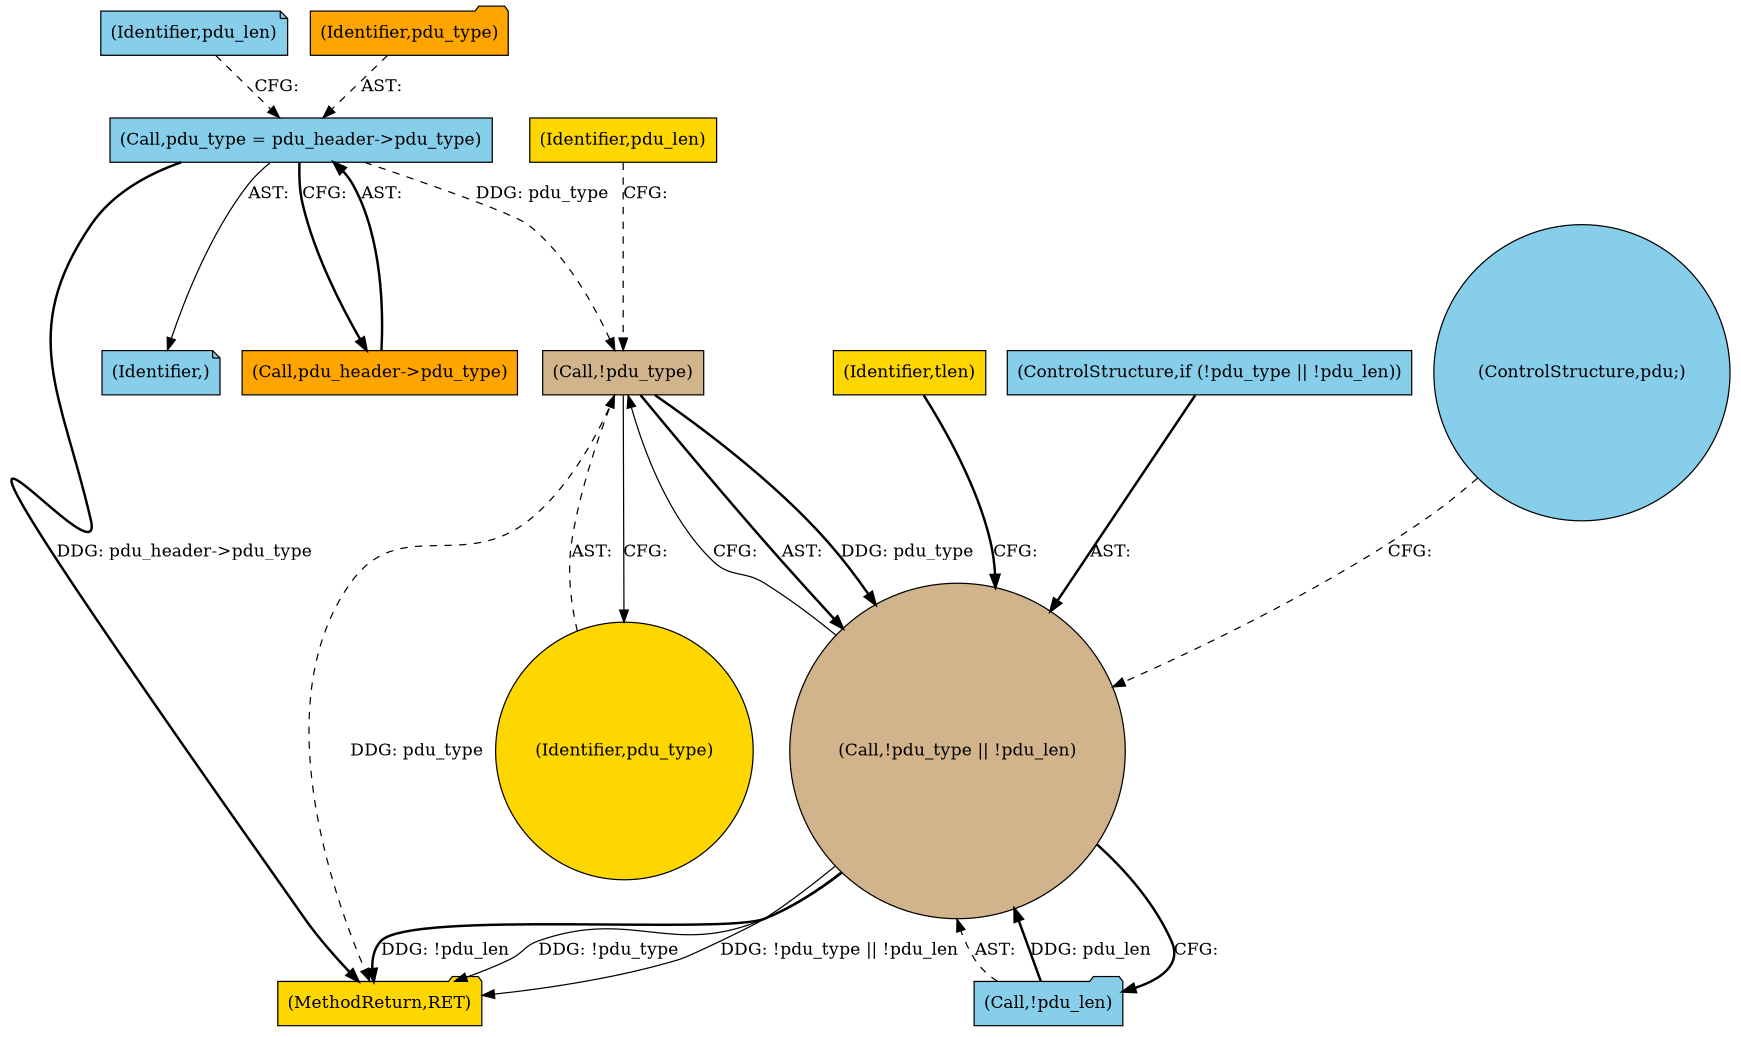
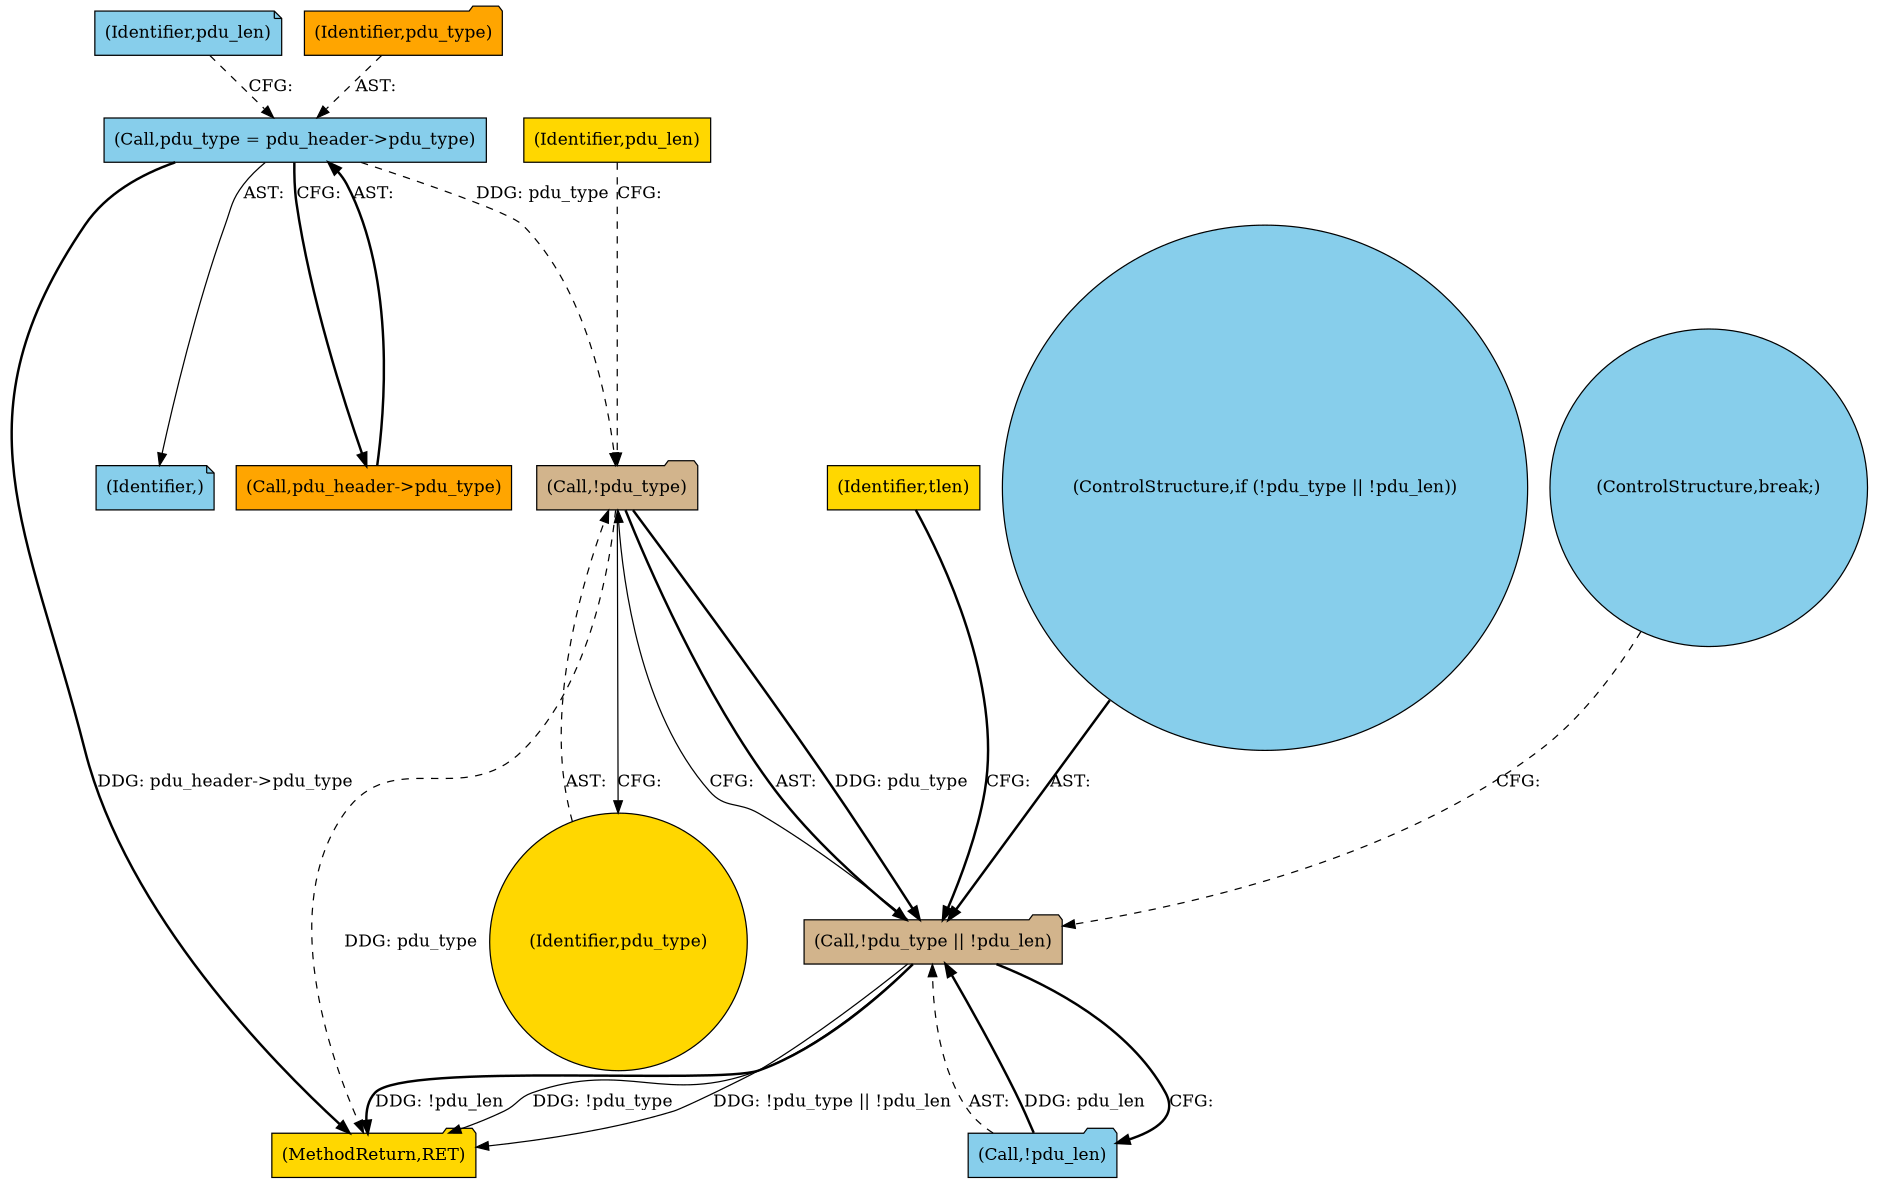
(623, 373) -> (617, 488)
(1210, 373) -> (1265, 488)
(1582, 373) -> (1709, 488)
(958, 751) -> (933, 942)
